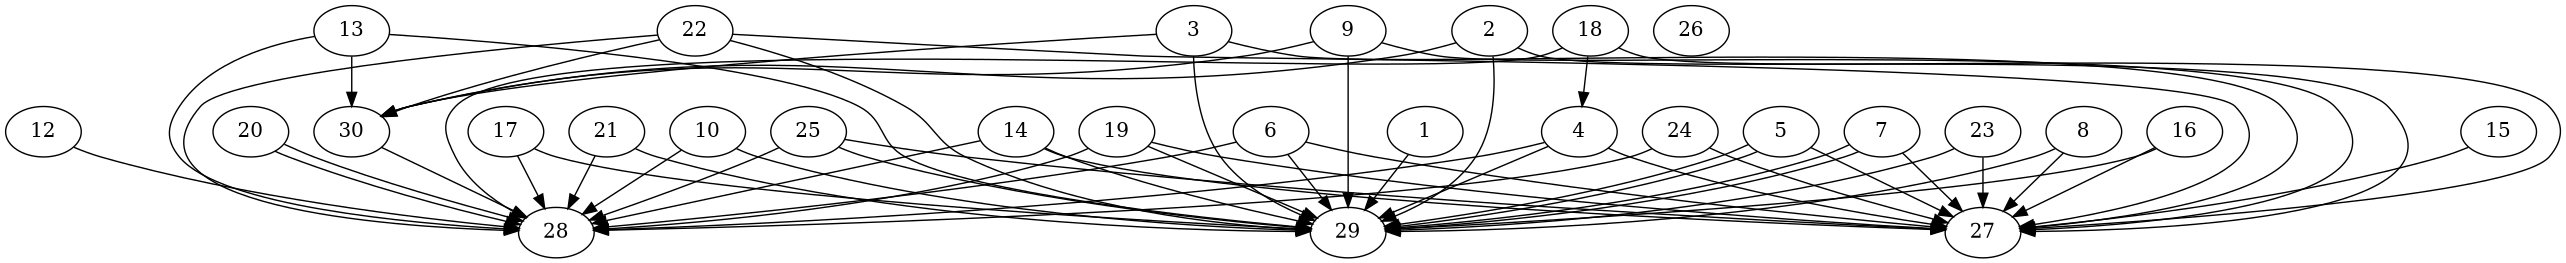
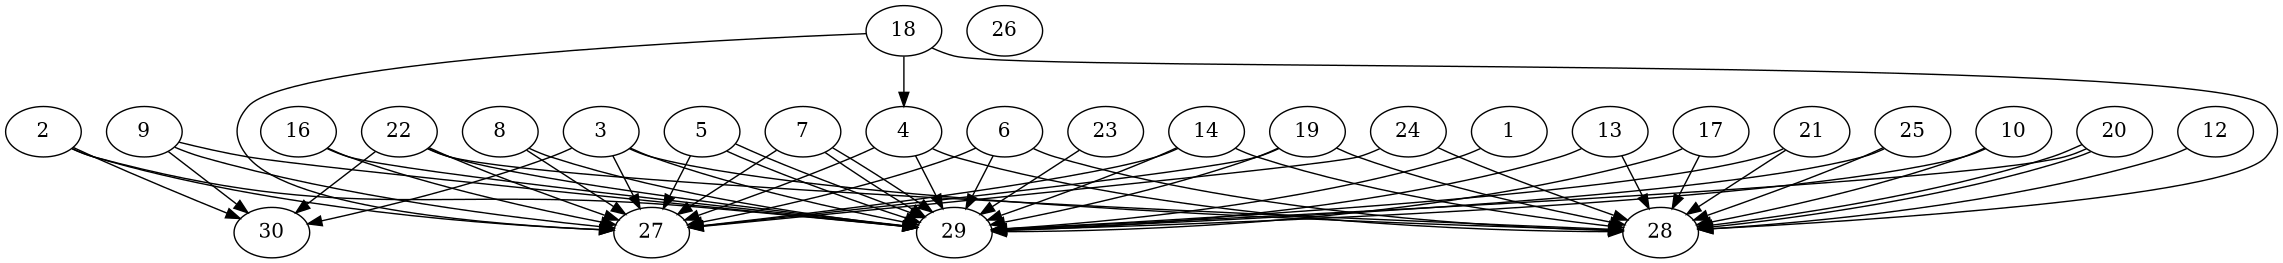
(352, 77) -> none
(2499, 132) -> none
(1983, 175) -> none
(448, 179) -> (1117, 209)
(1387, 195) -> none
none -> (1548, 201)
